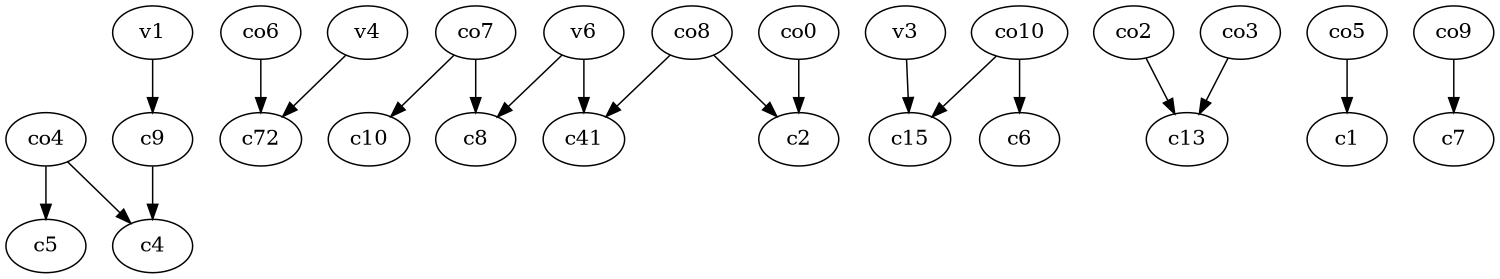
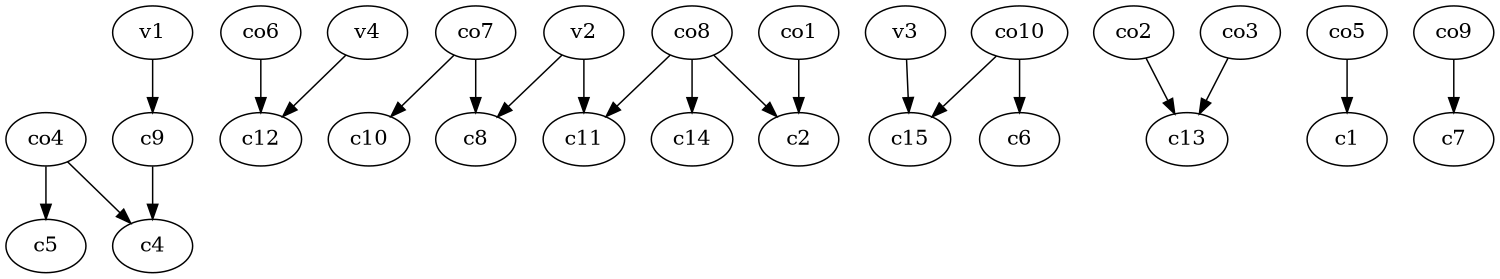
(584, 33) -> (584, 33)
(799, 33) -> (799, 33)
(261, 139) -> (261, 139)
(584, 139) -> (584, 139)
none -> (692, 139)
